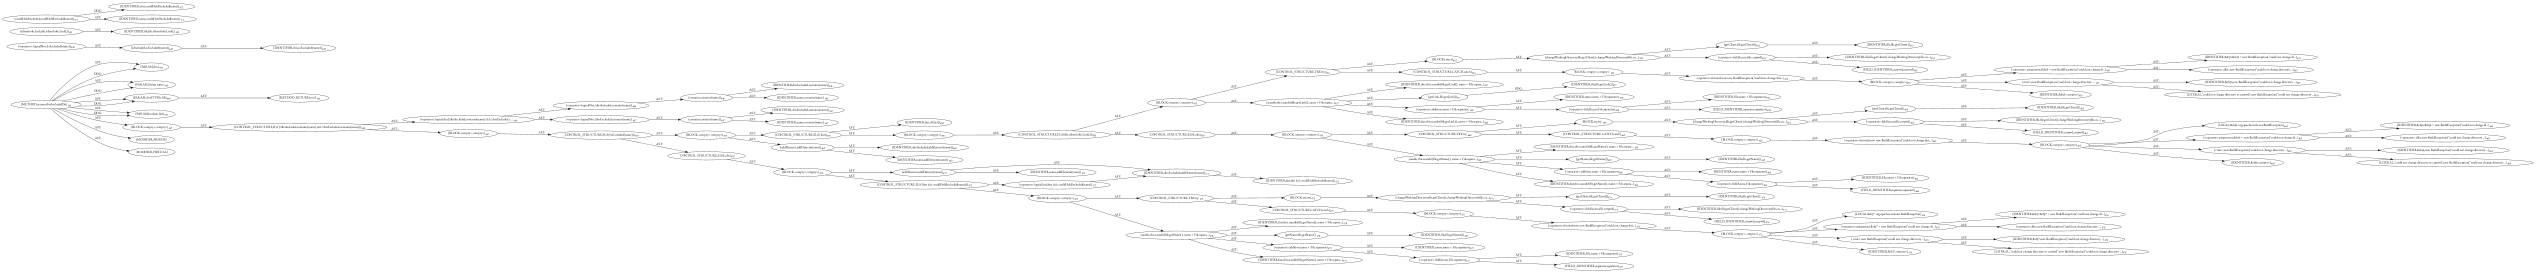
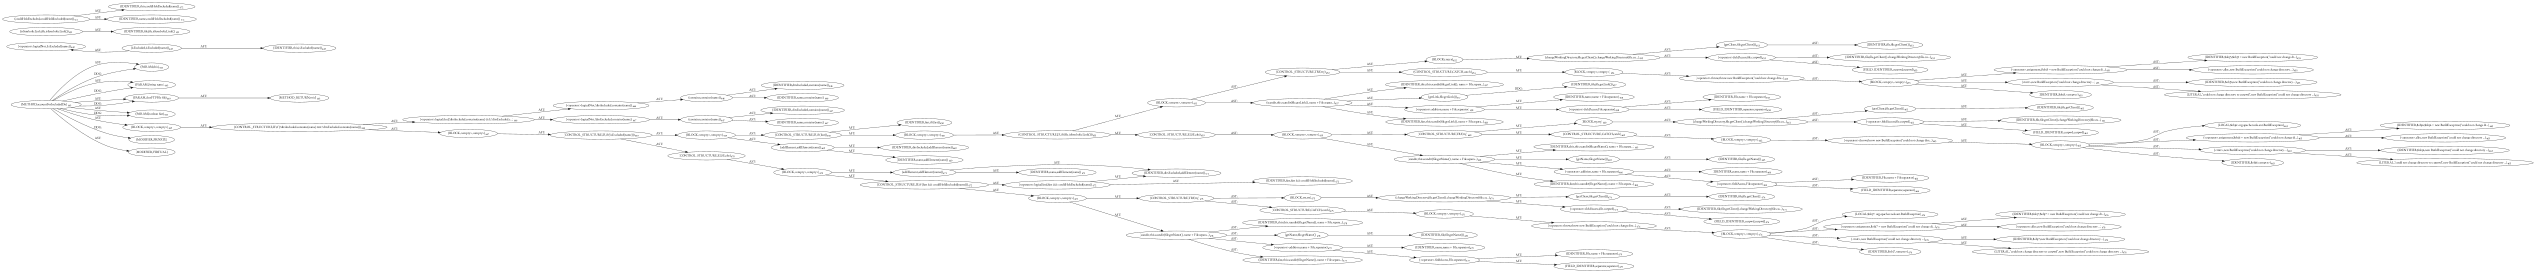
(98, 11) -> (98, 11)
(102, 47) -> (101, 52)
(98, 127) -> (98, 127)
(1237, 177) -> (1181, 184)
